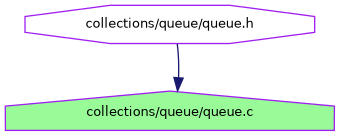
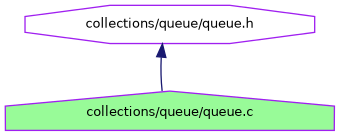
(179, 61) -> (161, 74)
